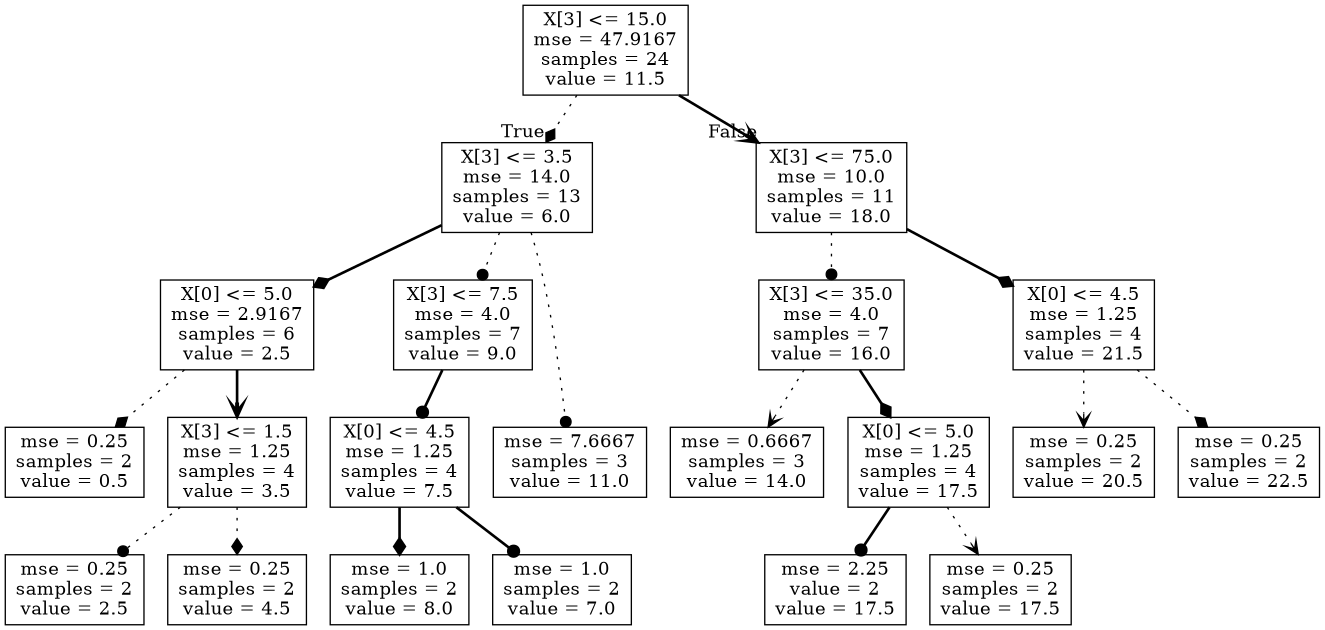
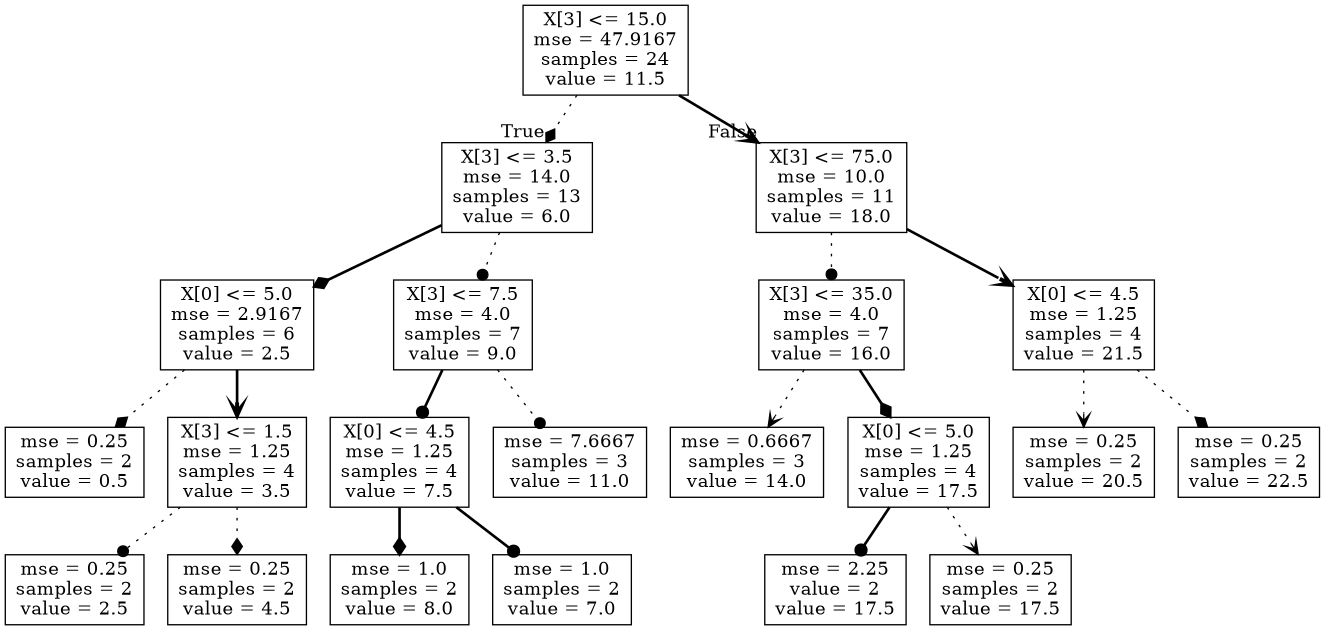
(953, 254) -> (953, 254)
(552, 324) -> (517, 394)
